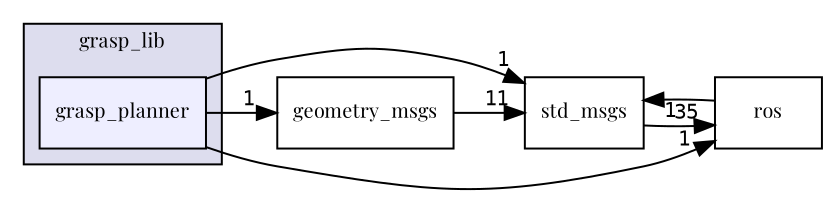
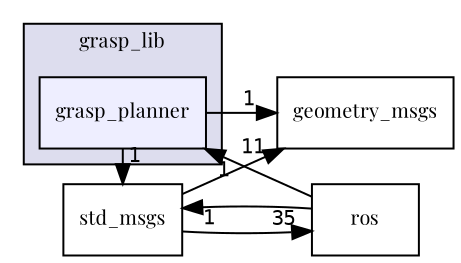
(479, 113) -> (222, 176)
(452, 189) -> (268, 177)
